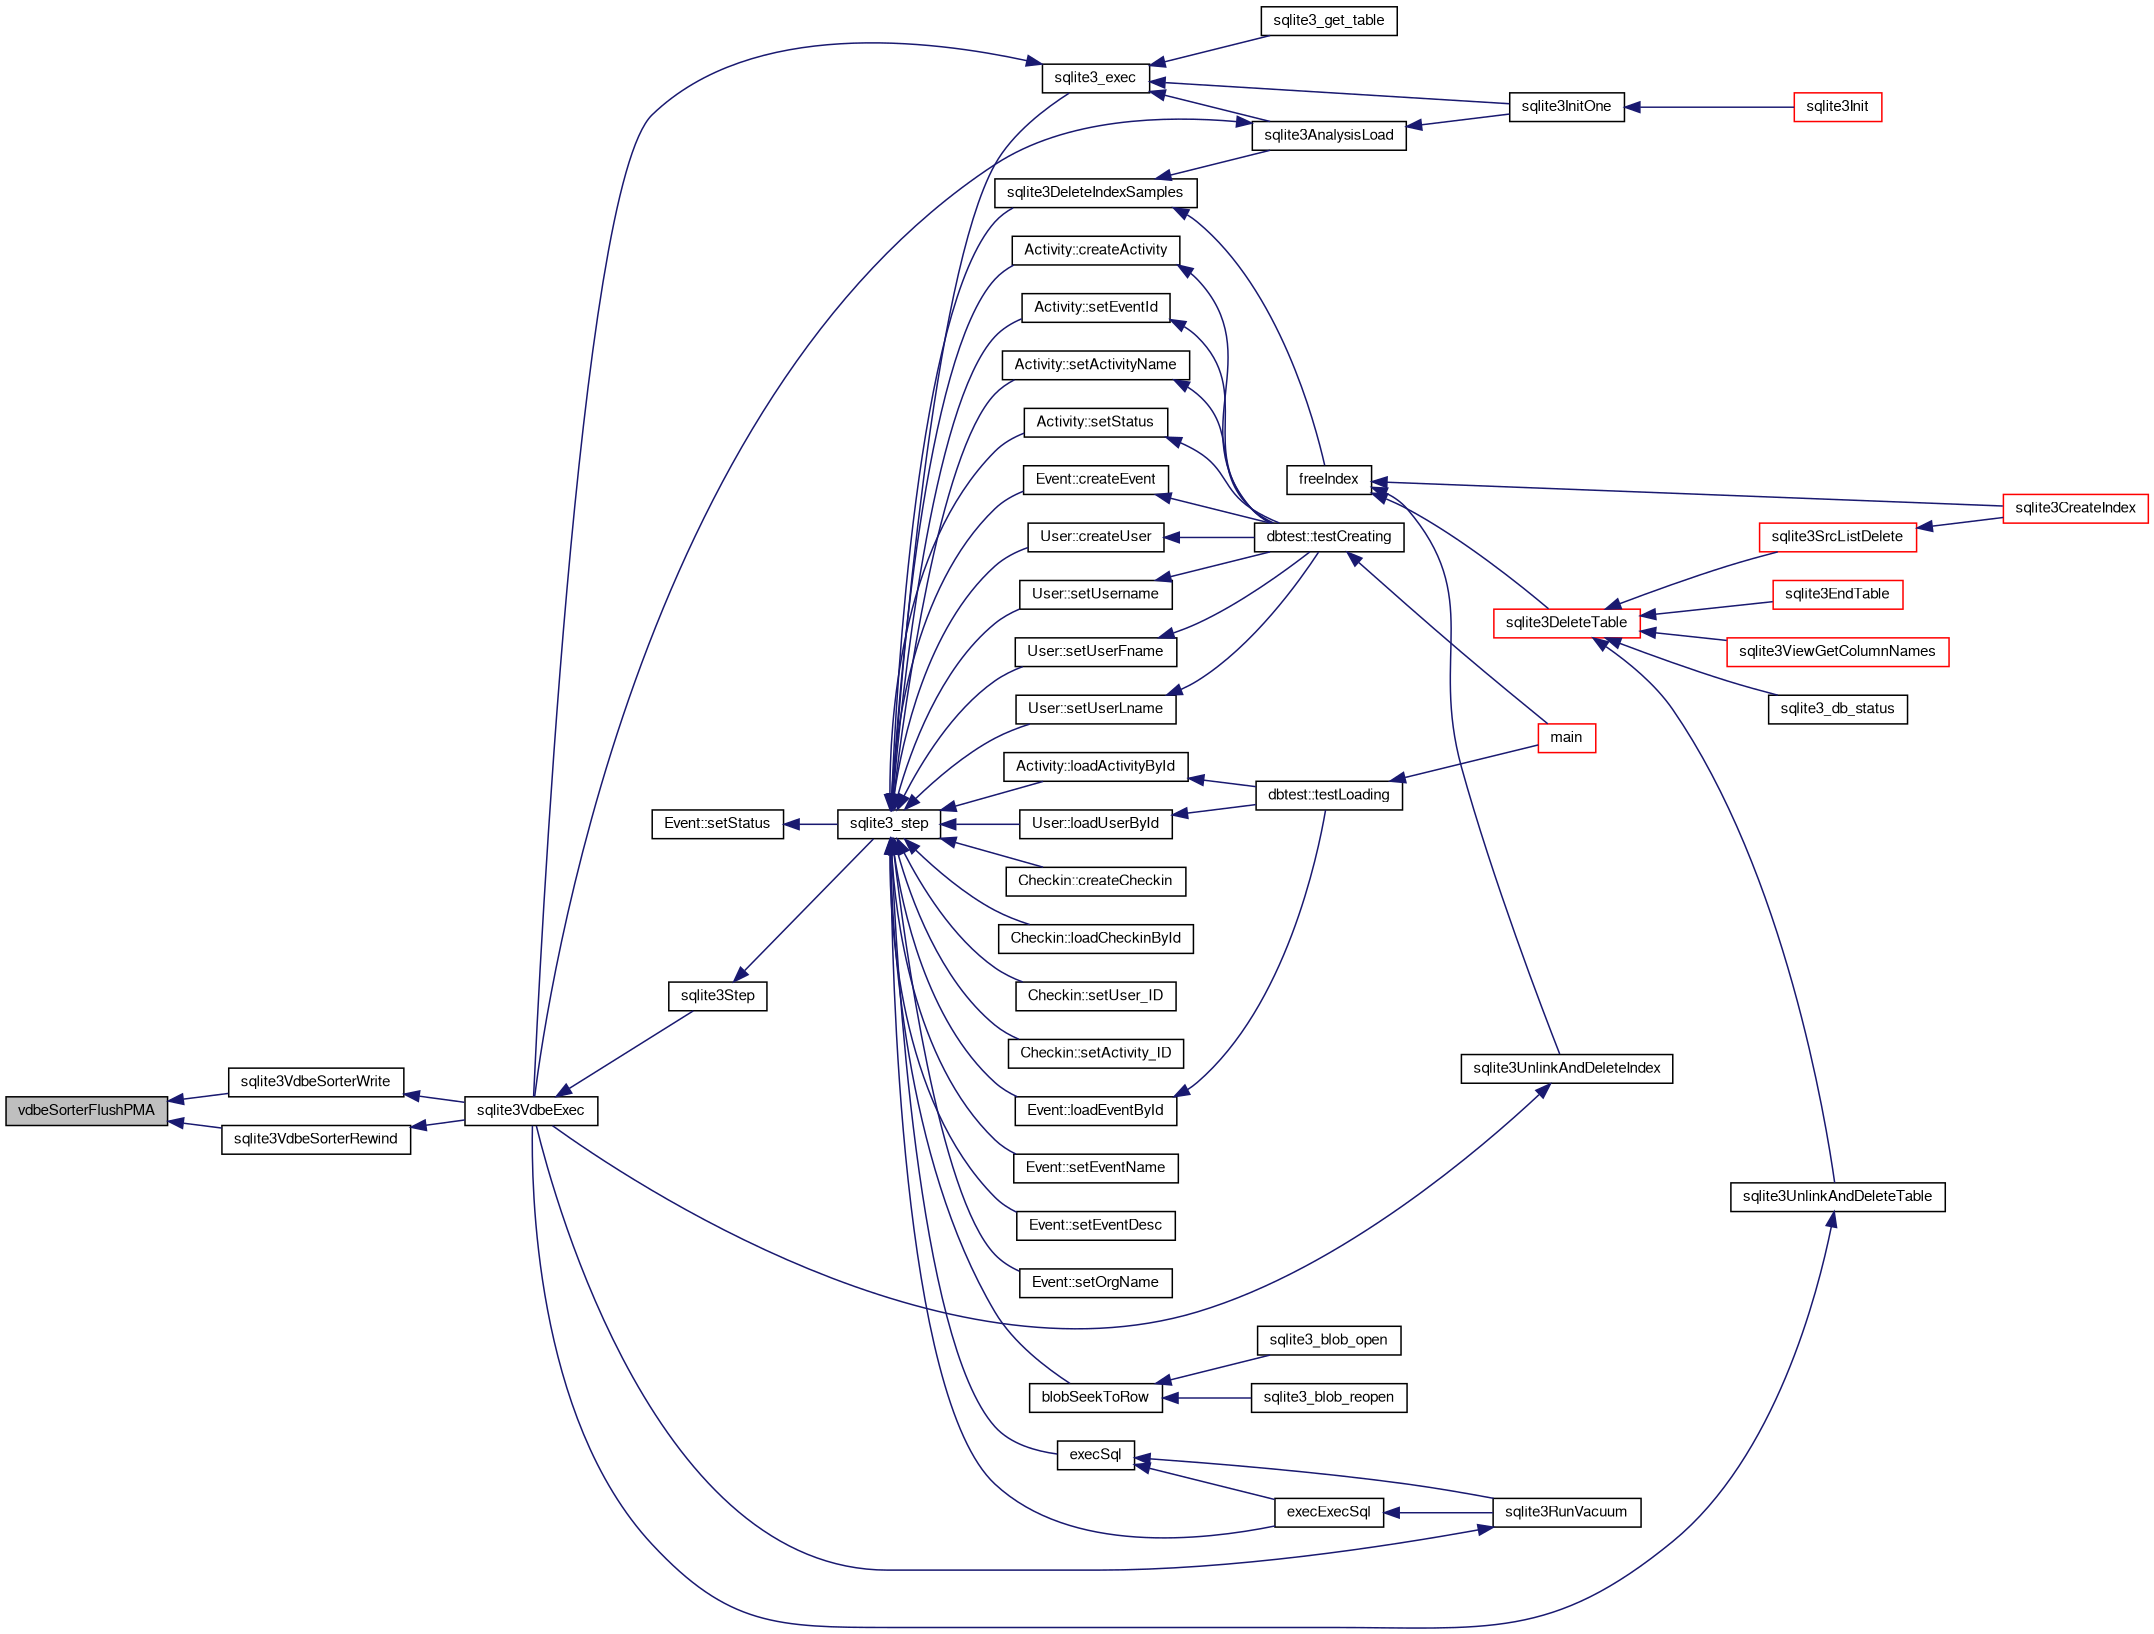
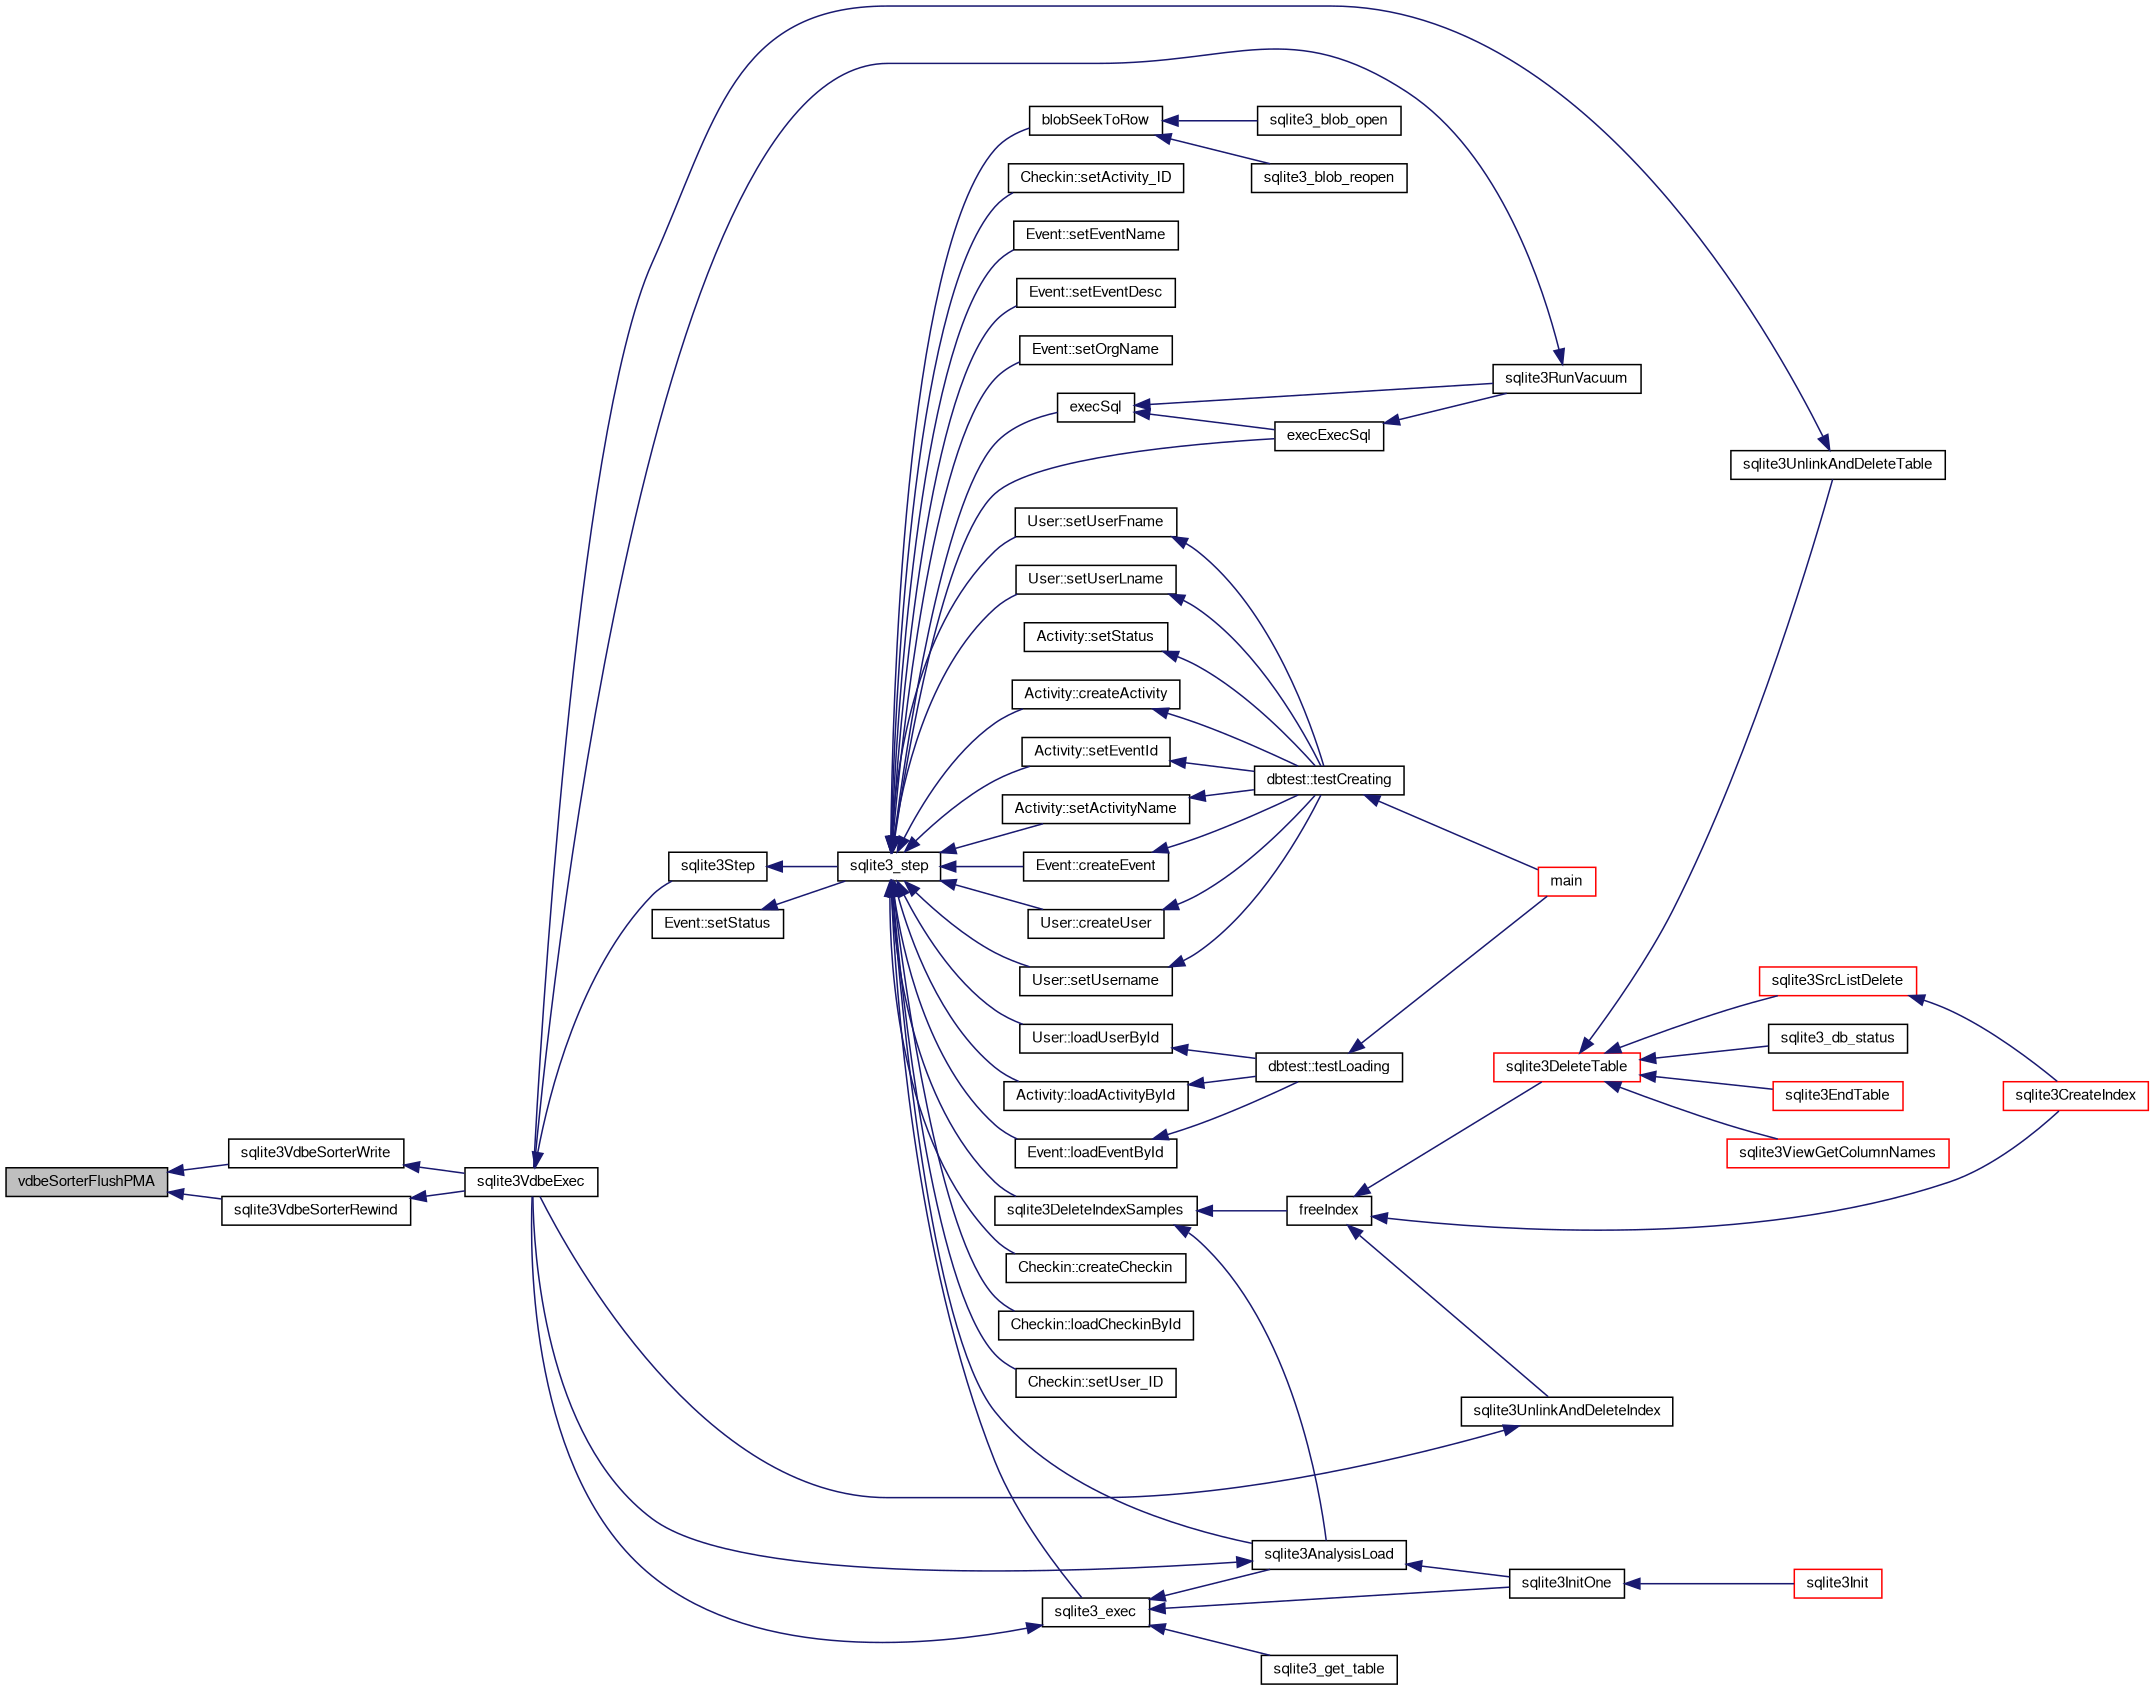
(916, 596) -> (978, 1381)
